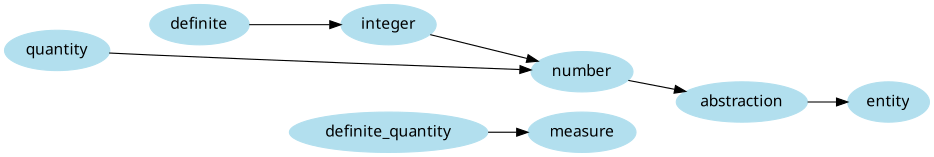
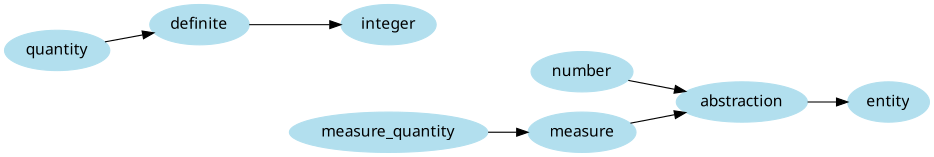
(479, 47) -> none
(314, 62) -> (124, 38)
none -> (652, 119)
(389, 132) -> (389, 132)
